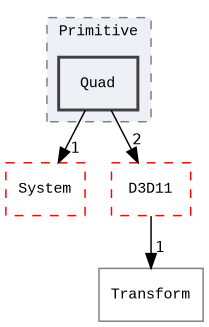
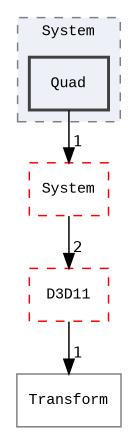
(99, 32) -> (69, 32)
(122, 131) -> (69, 235)
